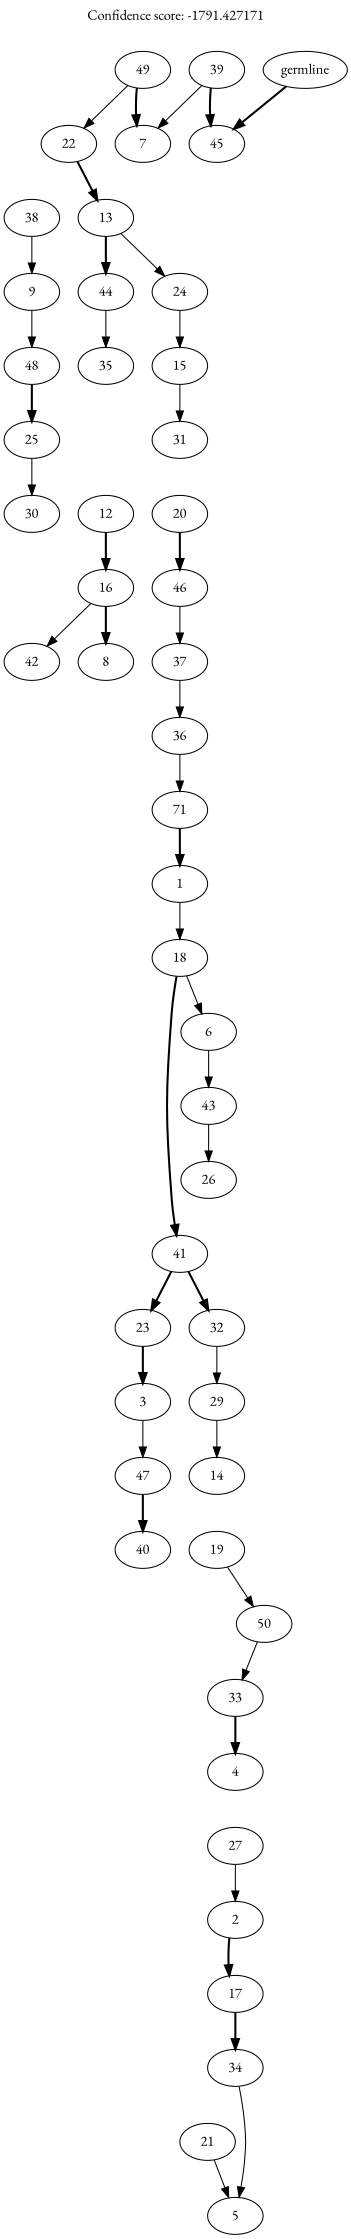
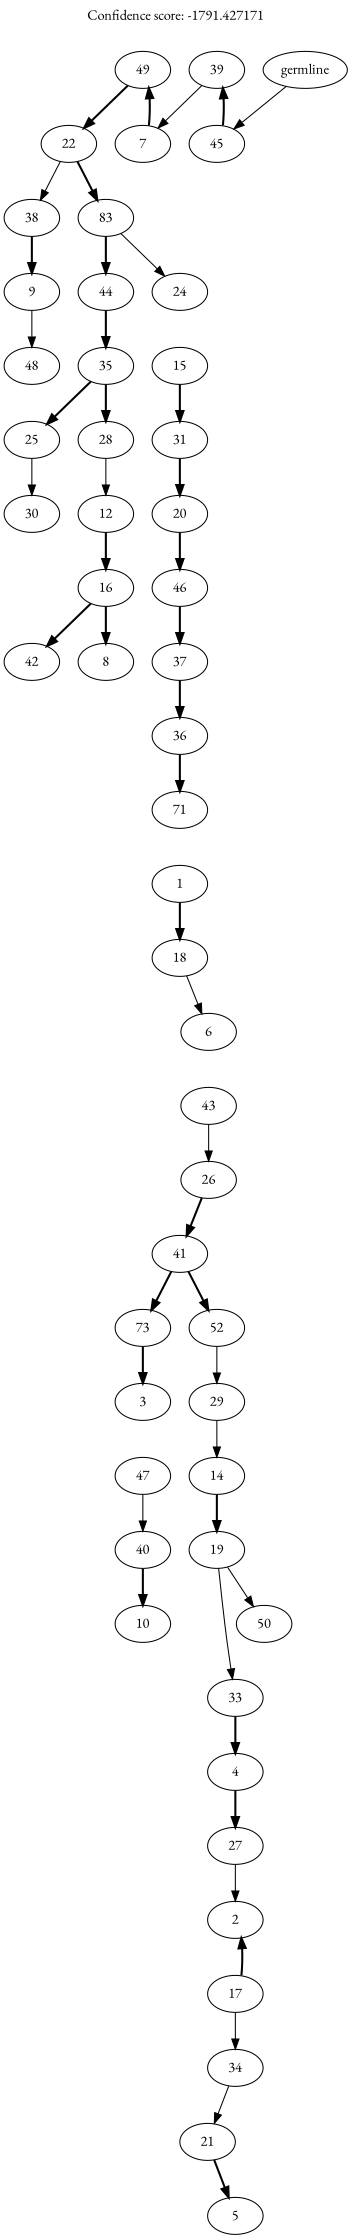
(136, 102) -> (150, 112)
(210, 102) -> (224, 112)
(110, 103) -> (110, 103)
(264, 104) -> (264, 104)
none -> (53, 176)
(106, 218) -> (106, 218)
(32, 250) -> (32, 250)
(106, 324) -> (106, 324)
(180, 324) -> none
(32, 398) -> (73, 399)
(180, 398) -> (180, 398)
none -> (106, 440)
none -> (180, 472)
(180, 620) -> (180, 620)
(73, 621) -> (73, 621)
(180, 694) -> (180, 694)
(180, 768) -> (180, 768)
(180, 842) -> none
(180, 916) -> (180, 916)
(209, 1064) -> none
(167, 1101) -> (196, 1212)
(143, 1328) -> (143, 1328)
(217, 1328) -> (217, 1328)
(143, 1434) -> none
(143, 1508) -> (143, 1508)
none -> (217, 1508)
none -> (143, 1624)
(252, 1656) -> (224, 1619)
none -> (235, 1804)
(228, 1952) -> (242, 1962)
(235, 2026) -> (235, 2026)
(246, 2137) -> (223, 2100)
(220, 2174) -> (220, 2174)
